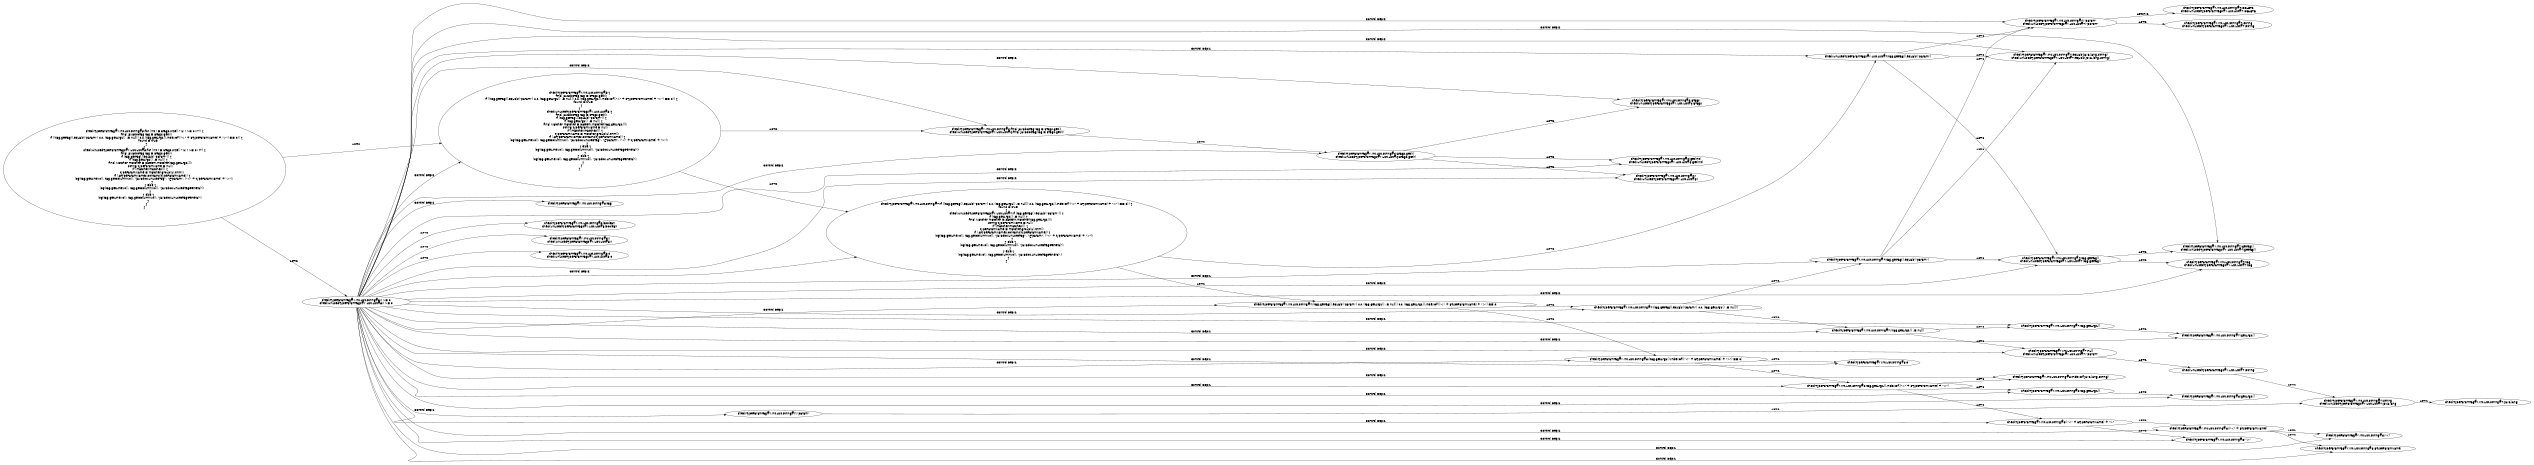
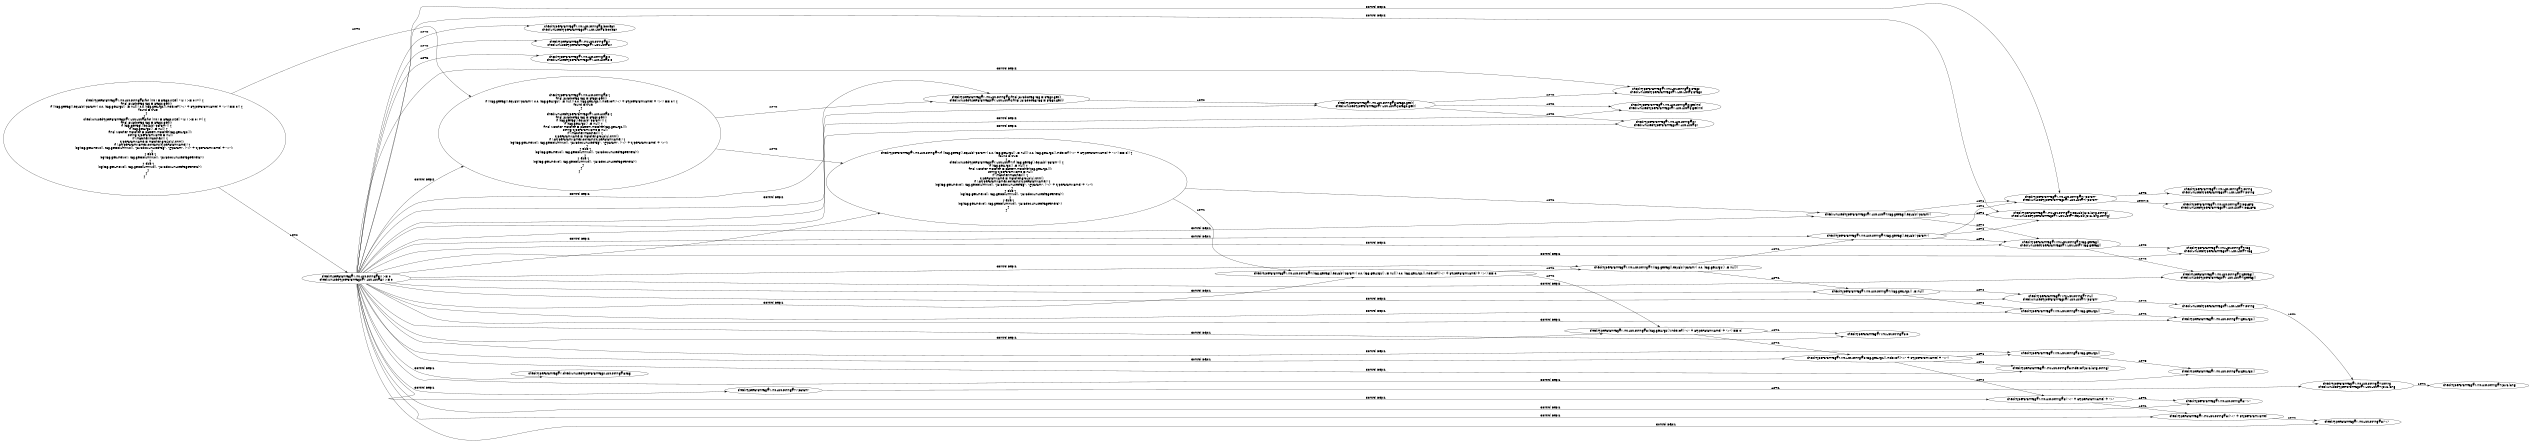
(580, 204) -> (580, 374)
(2358, 449) -> none
